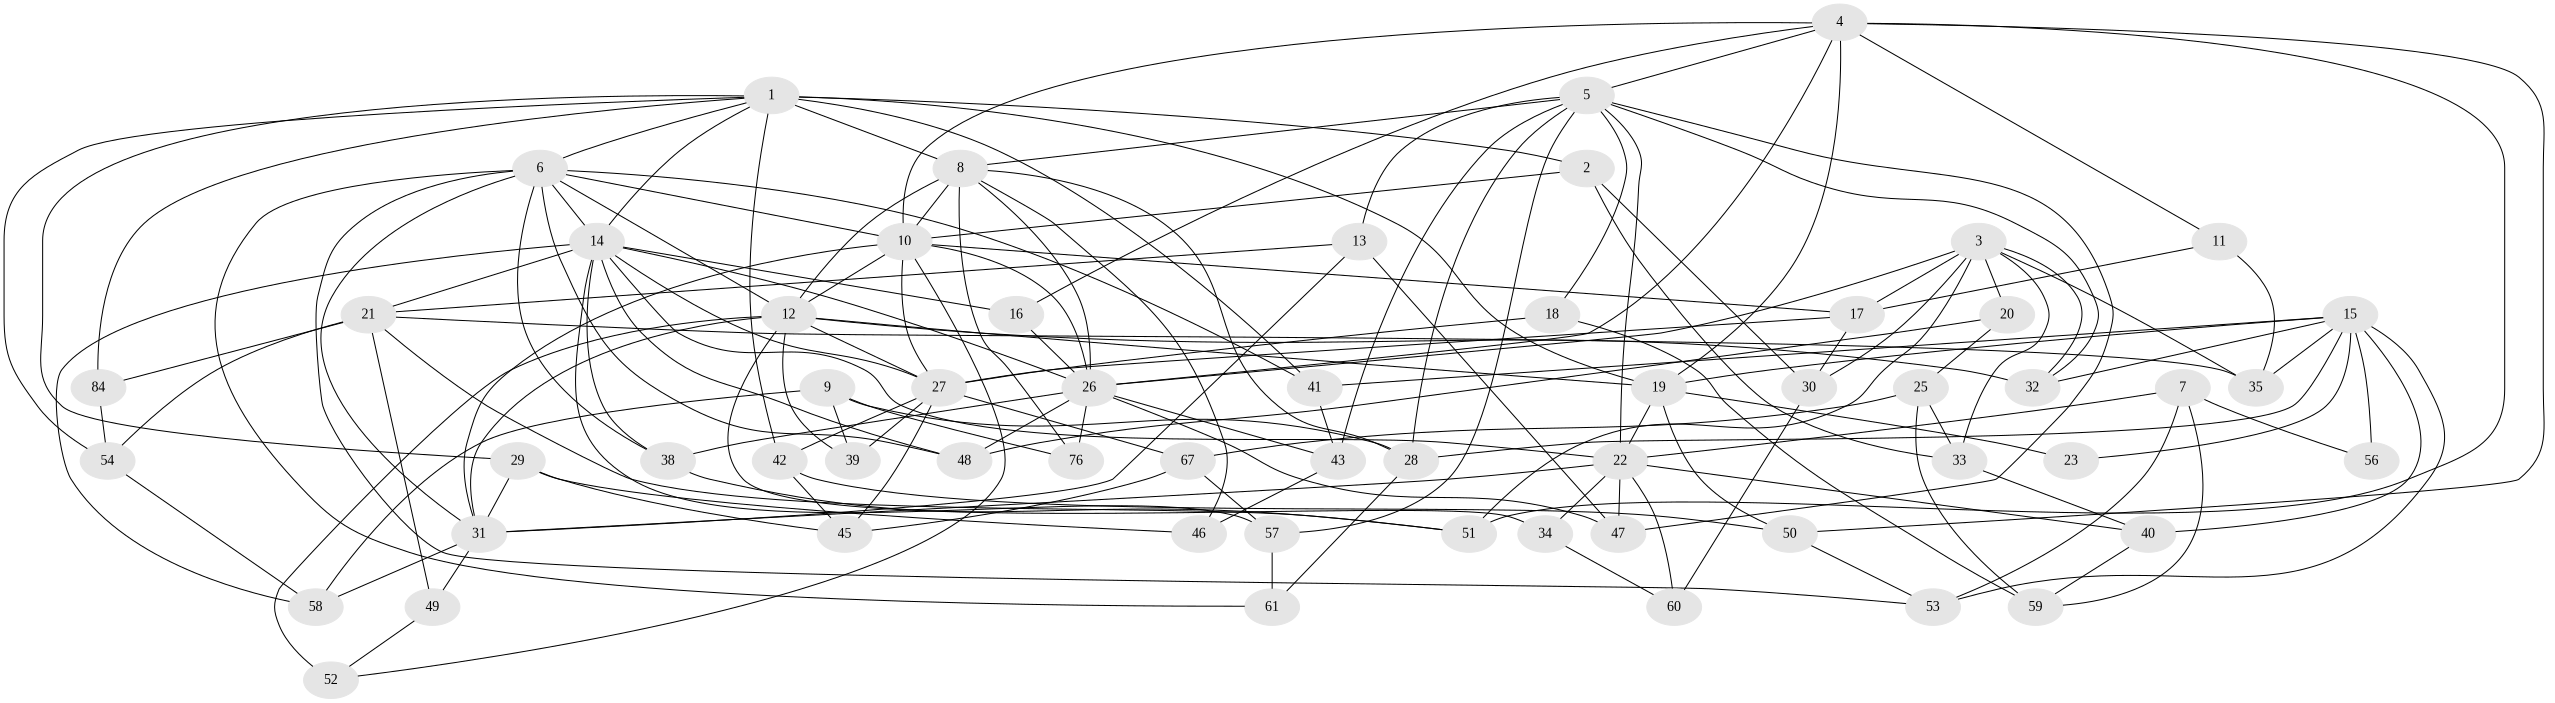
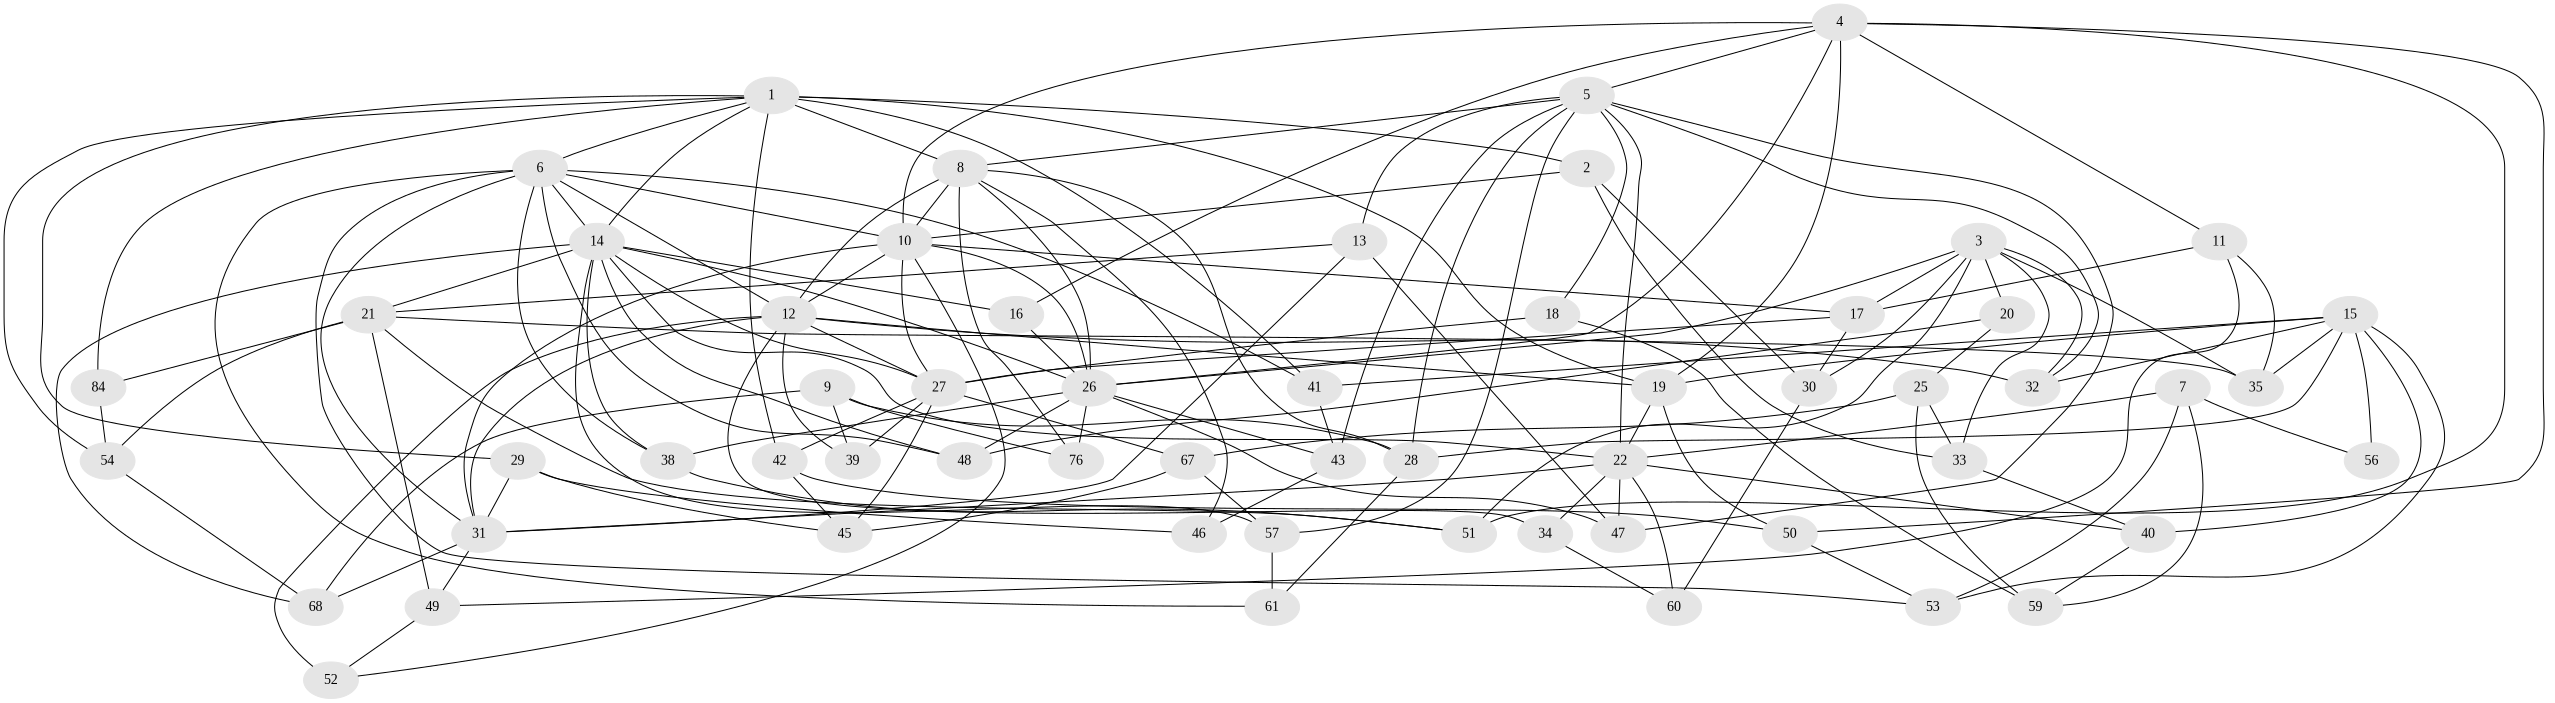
(2071, 461) -> none
none -> (1436, 575)
(316, 607) -> (316, 607)
